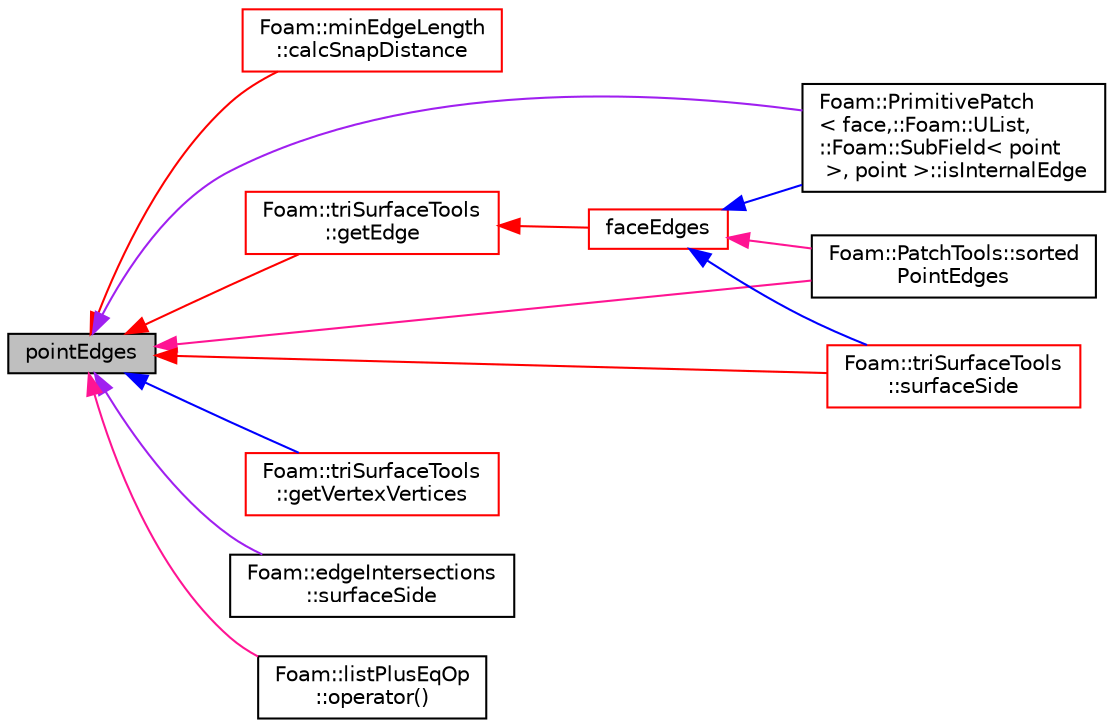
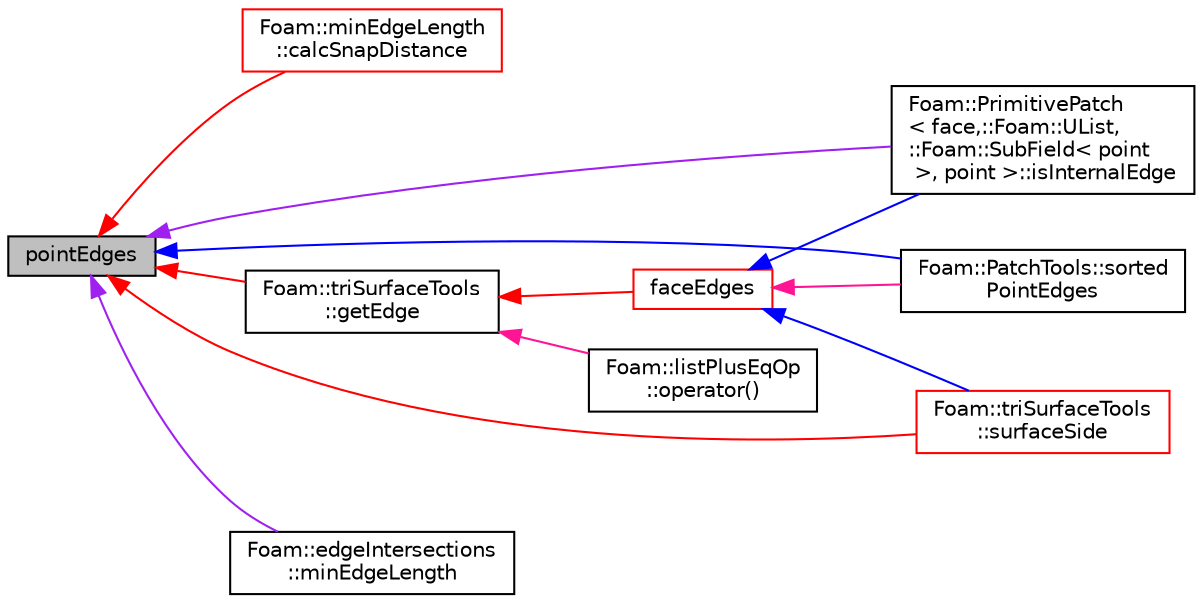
(372, 223) -> (372, 302)
(494, 312) -> (539, 241)
(372, 484) -> none
(155, 540) -> (555, 345)
(372, 586) -> (372, 563)
